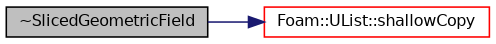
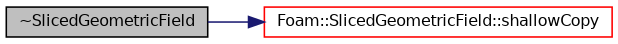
(377, 22) -> (438, 22)
